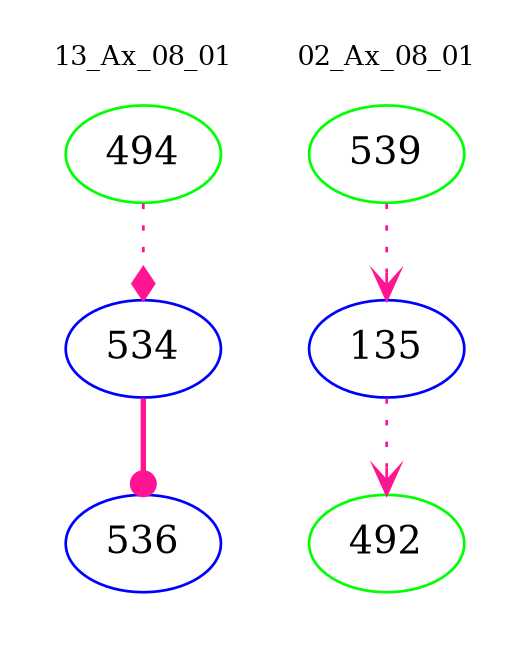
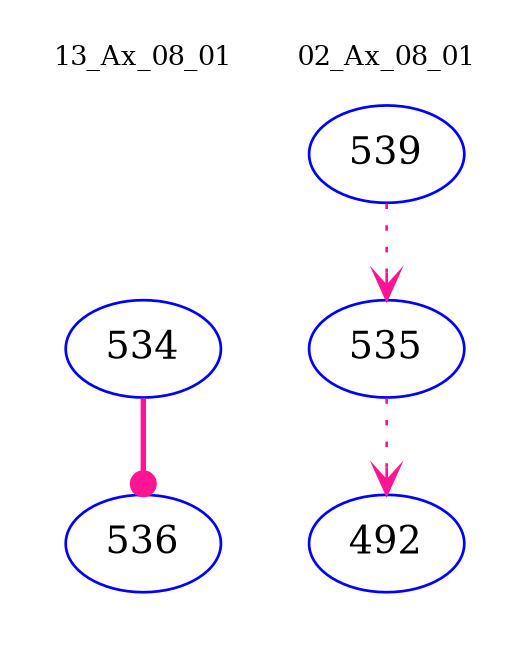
(143, 154) -> none
(387, 154) -> (387, 154)
(387, 349) -> (387, 349)
(387, 544) -> (387, 544)
